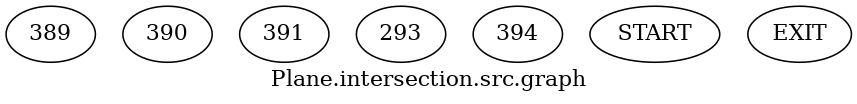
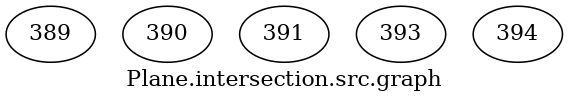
(401, 34) -> (401, 34)
(655, 34) -> none
(800, 34) -> none
